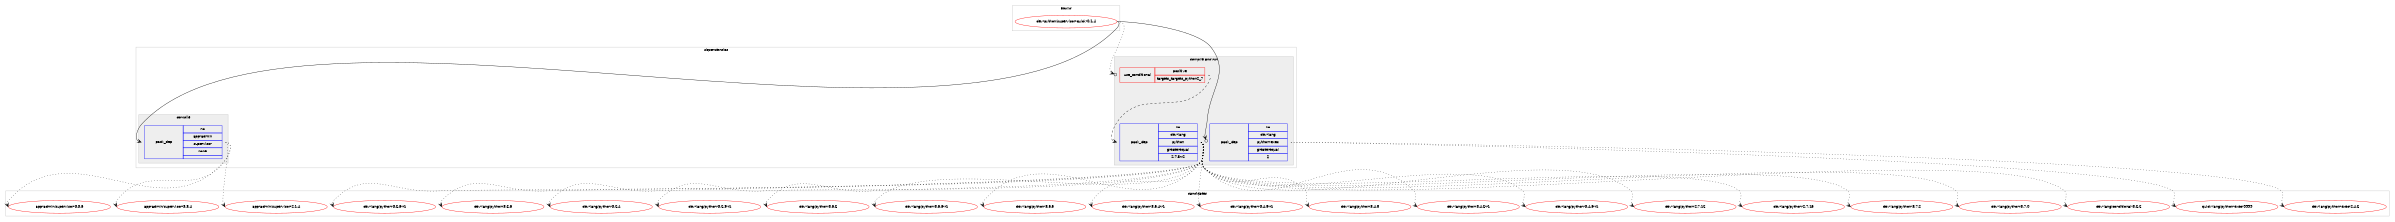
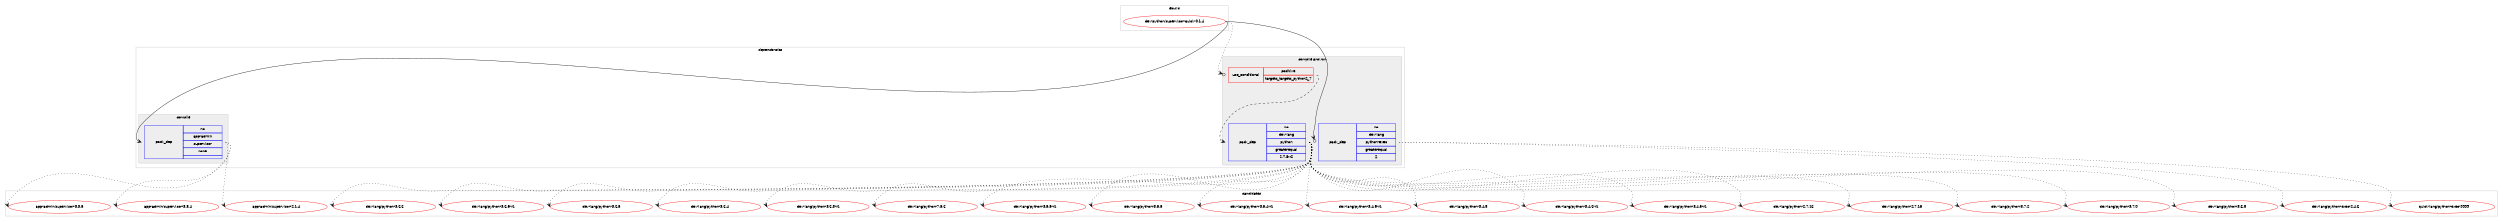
(818, 207) -> (926, 207)
(2119, 207) -> (385, 207)
none -> (2227, 207)
